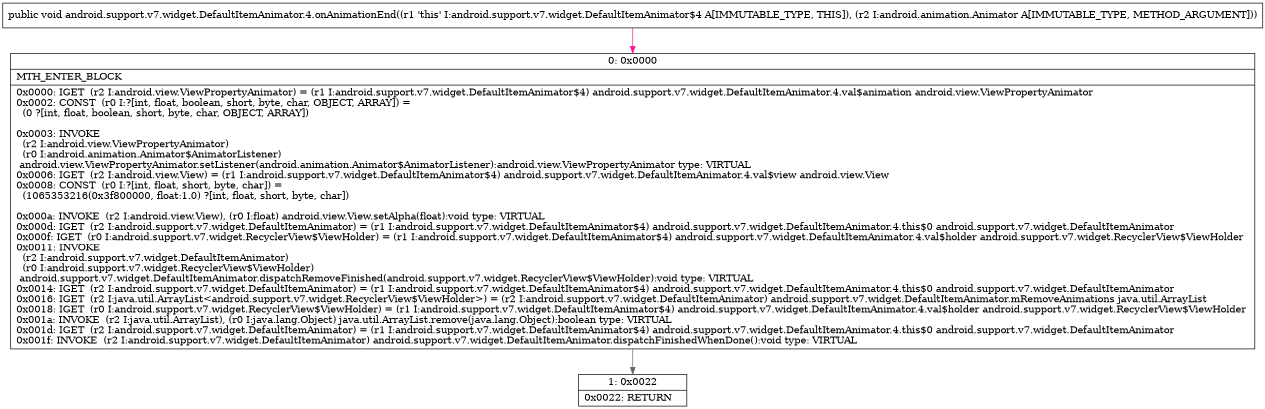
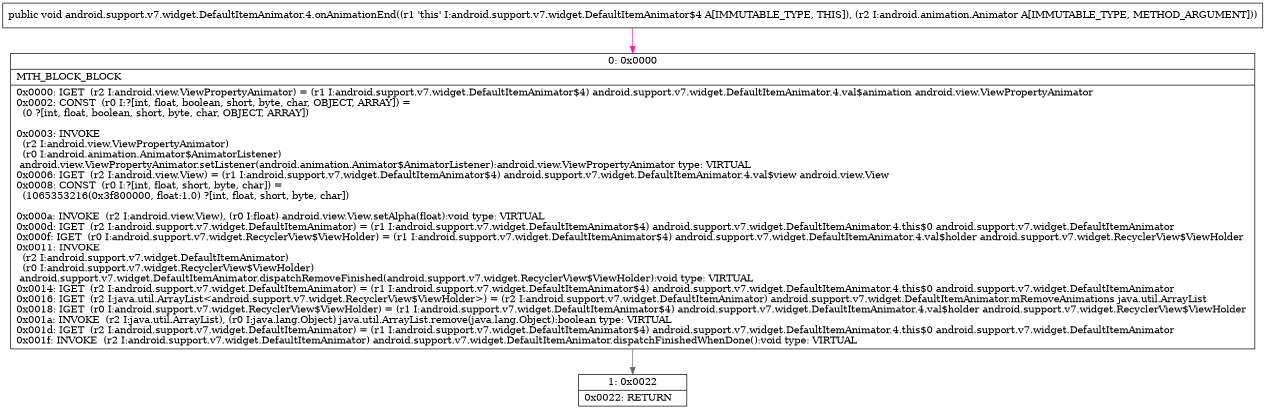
(69, 77) -> (69, 77)
